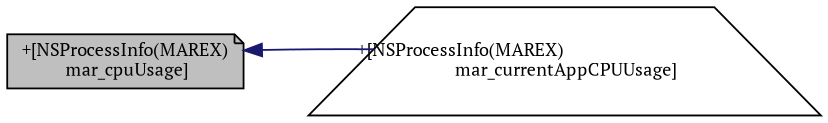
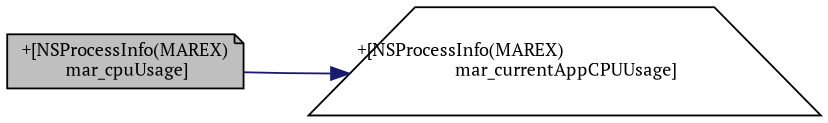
(318, 49) -> (287, 73)
